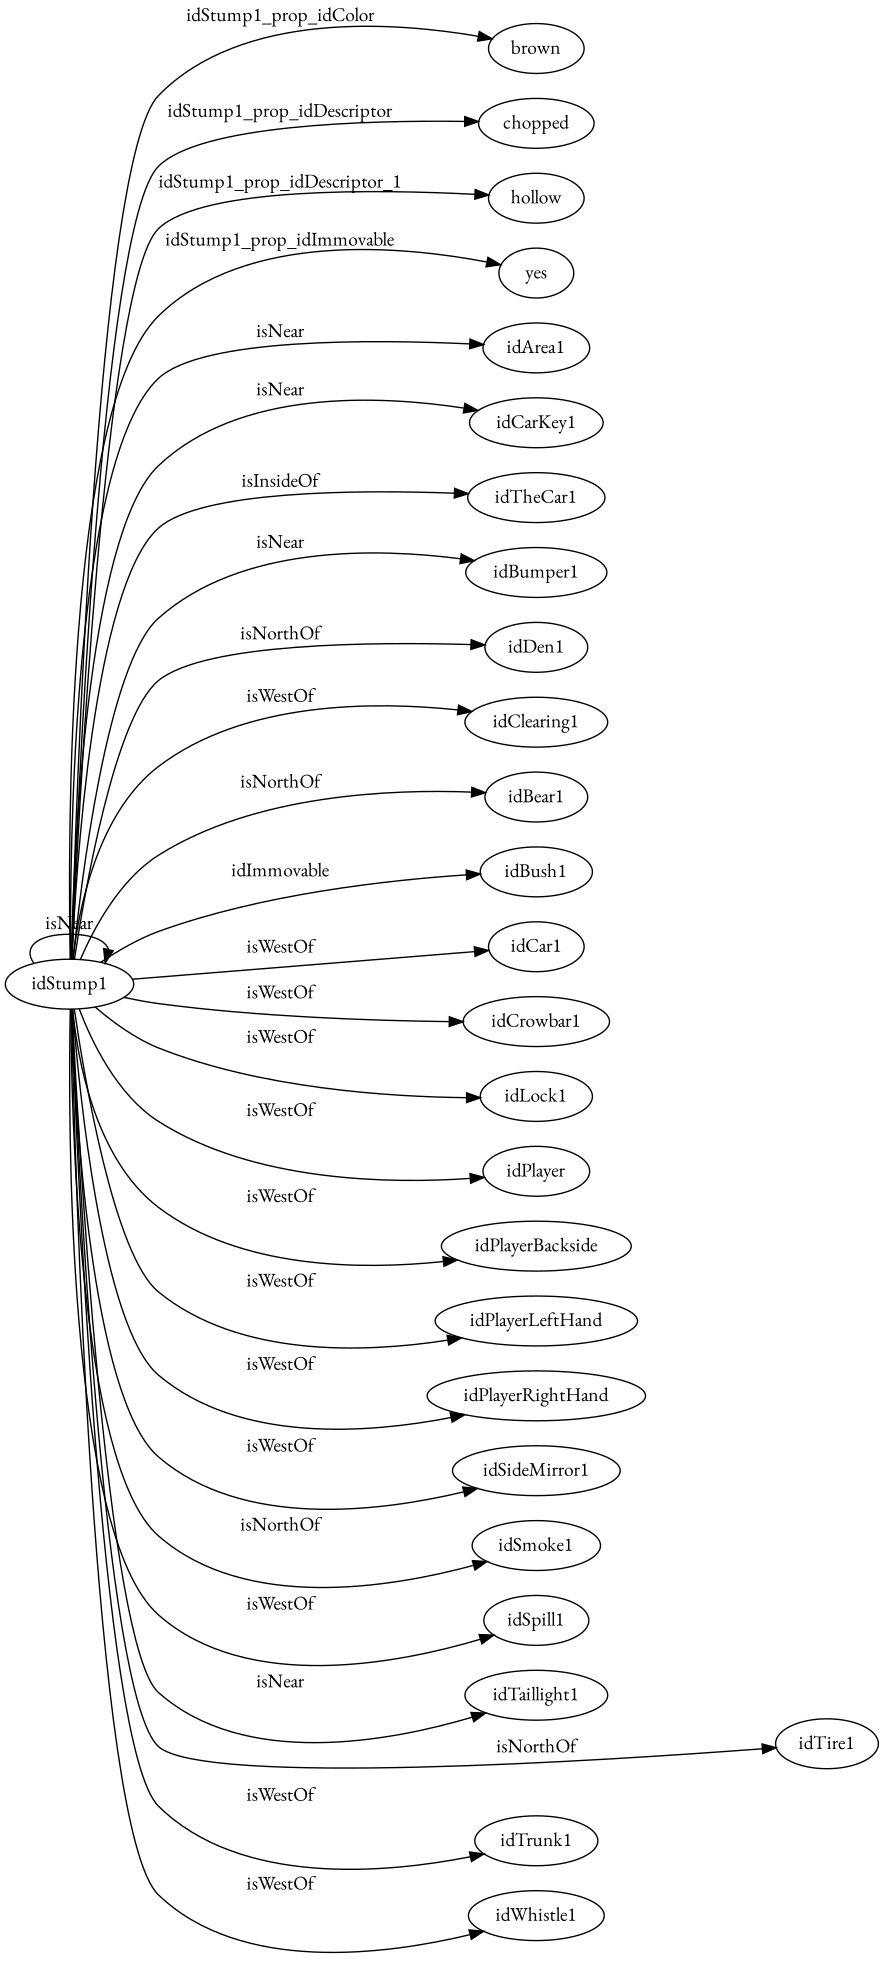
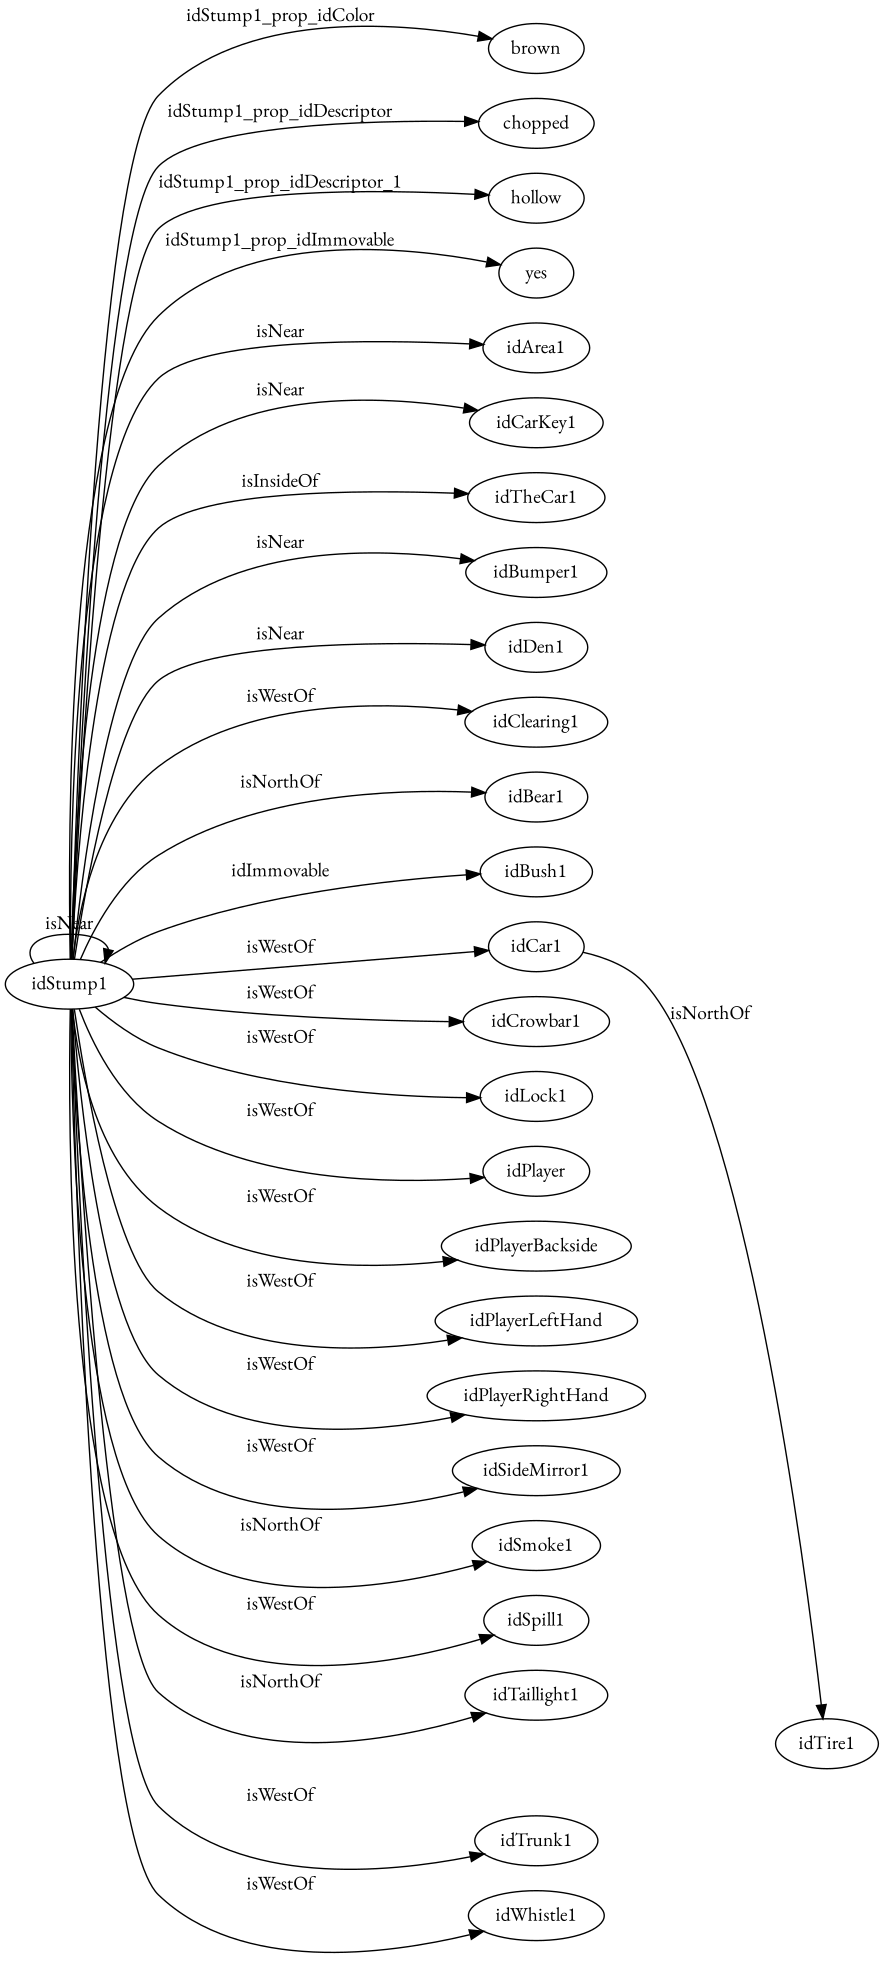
(280, 634) -> (280, 634)
(134, 1682) -> (757, 1301)
(280, 1682) -> (280, 1682)
